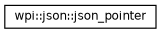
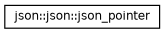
(80, 17) -> (82, 17)
